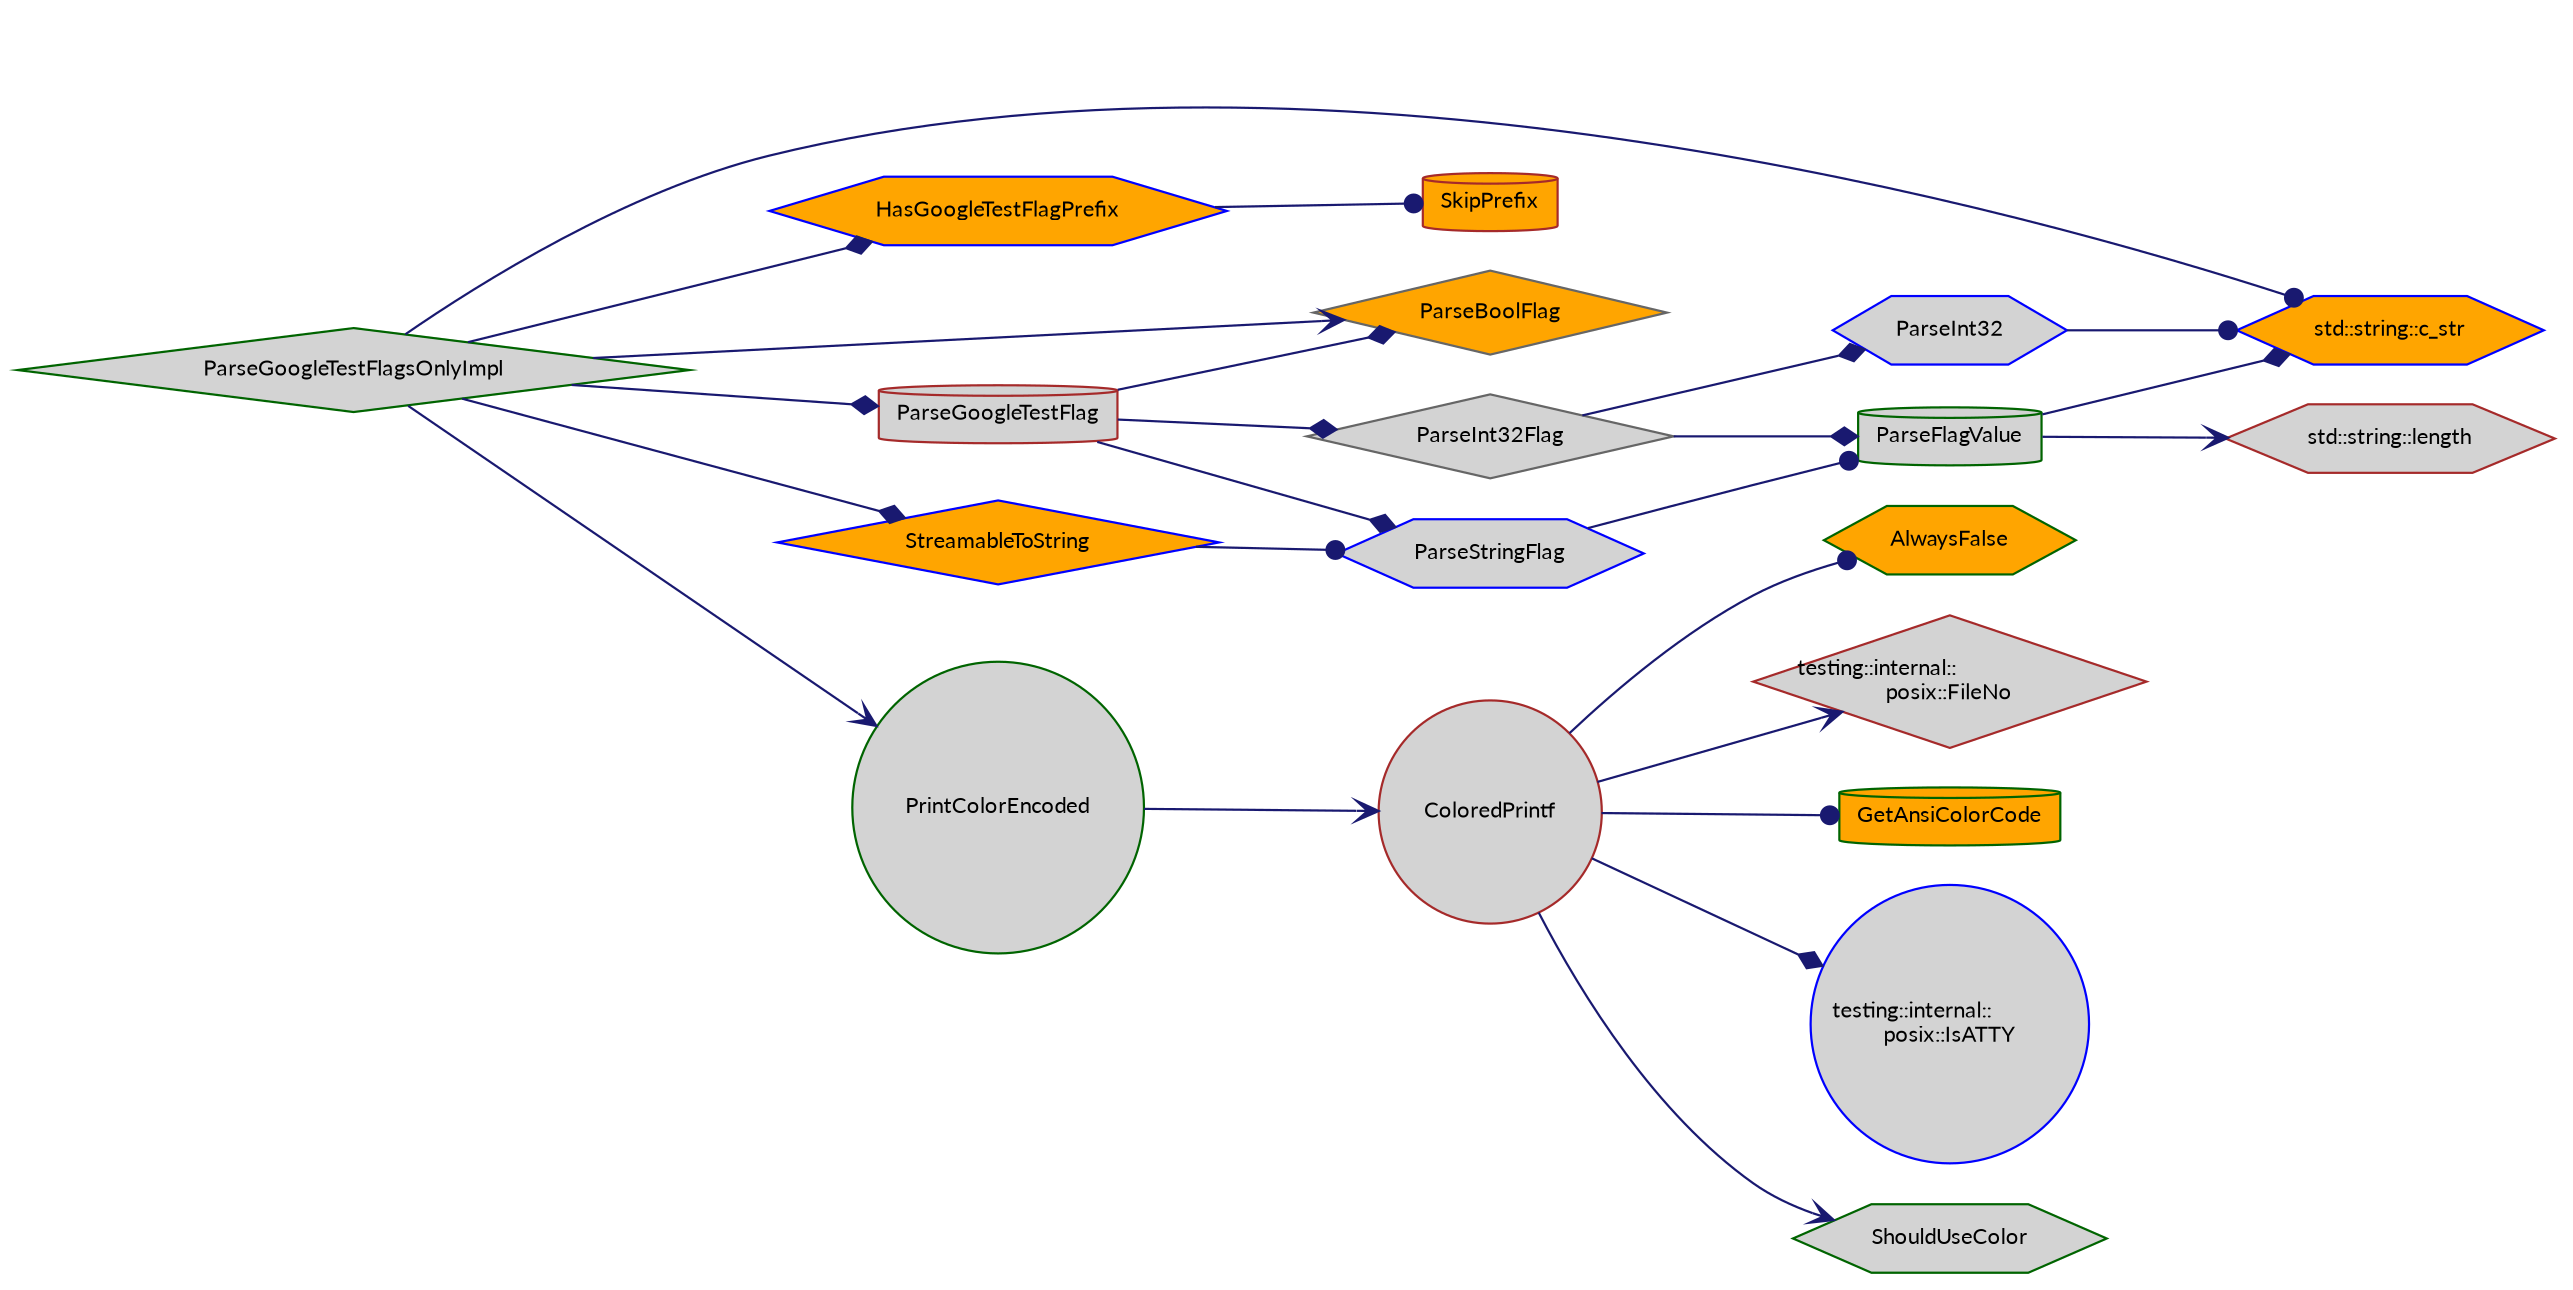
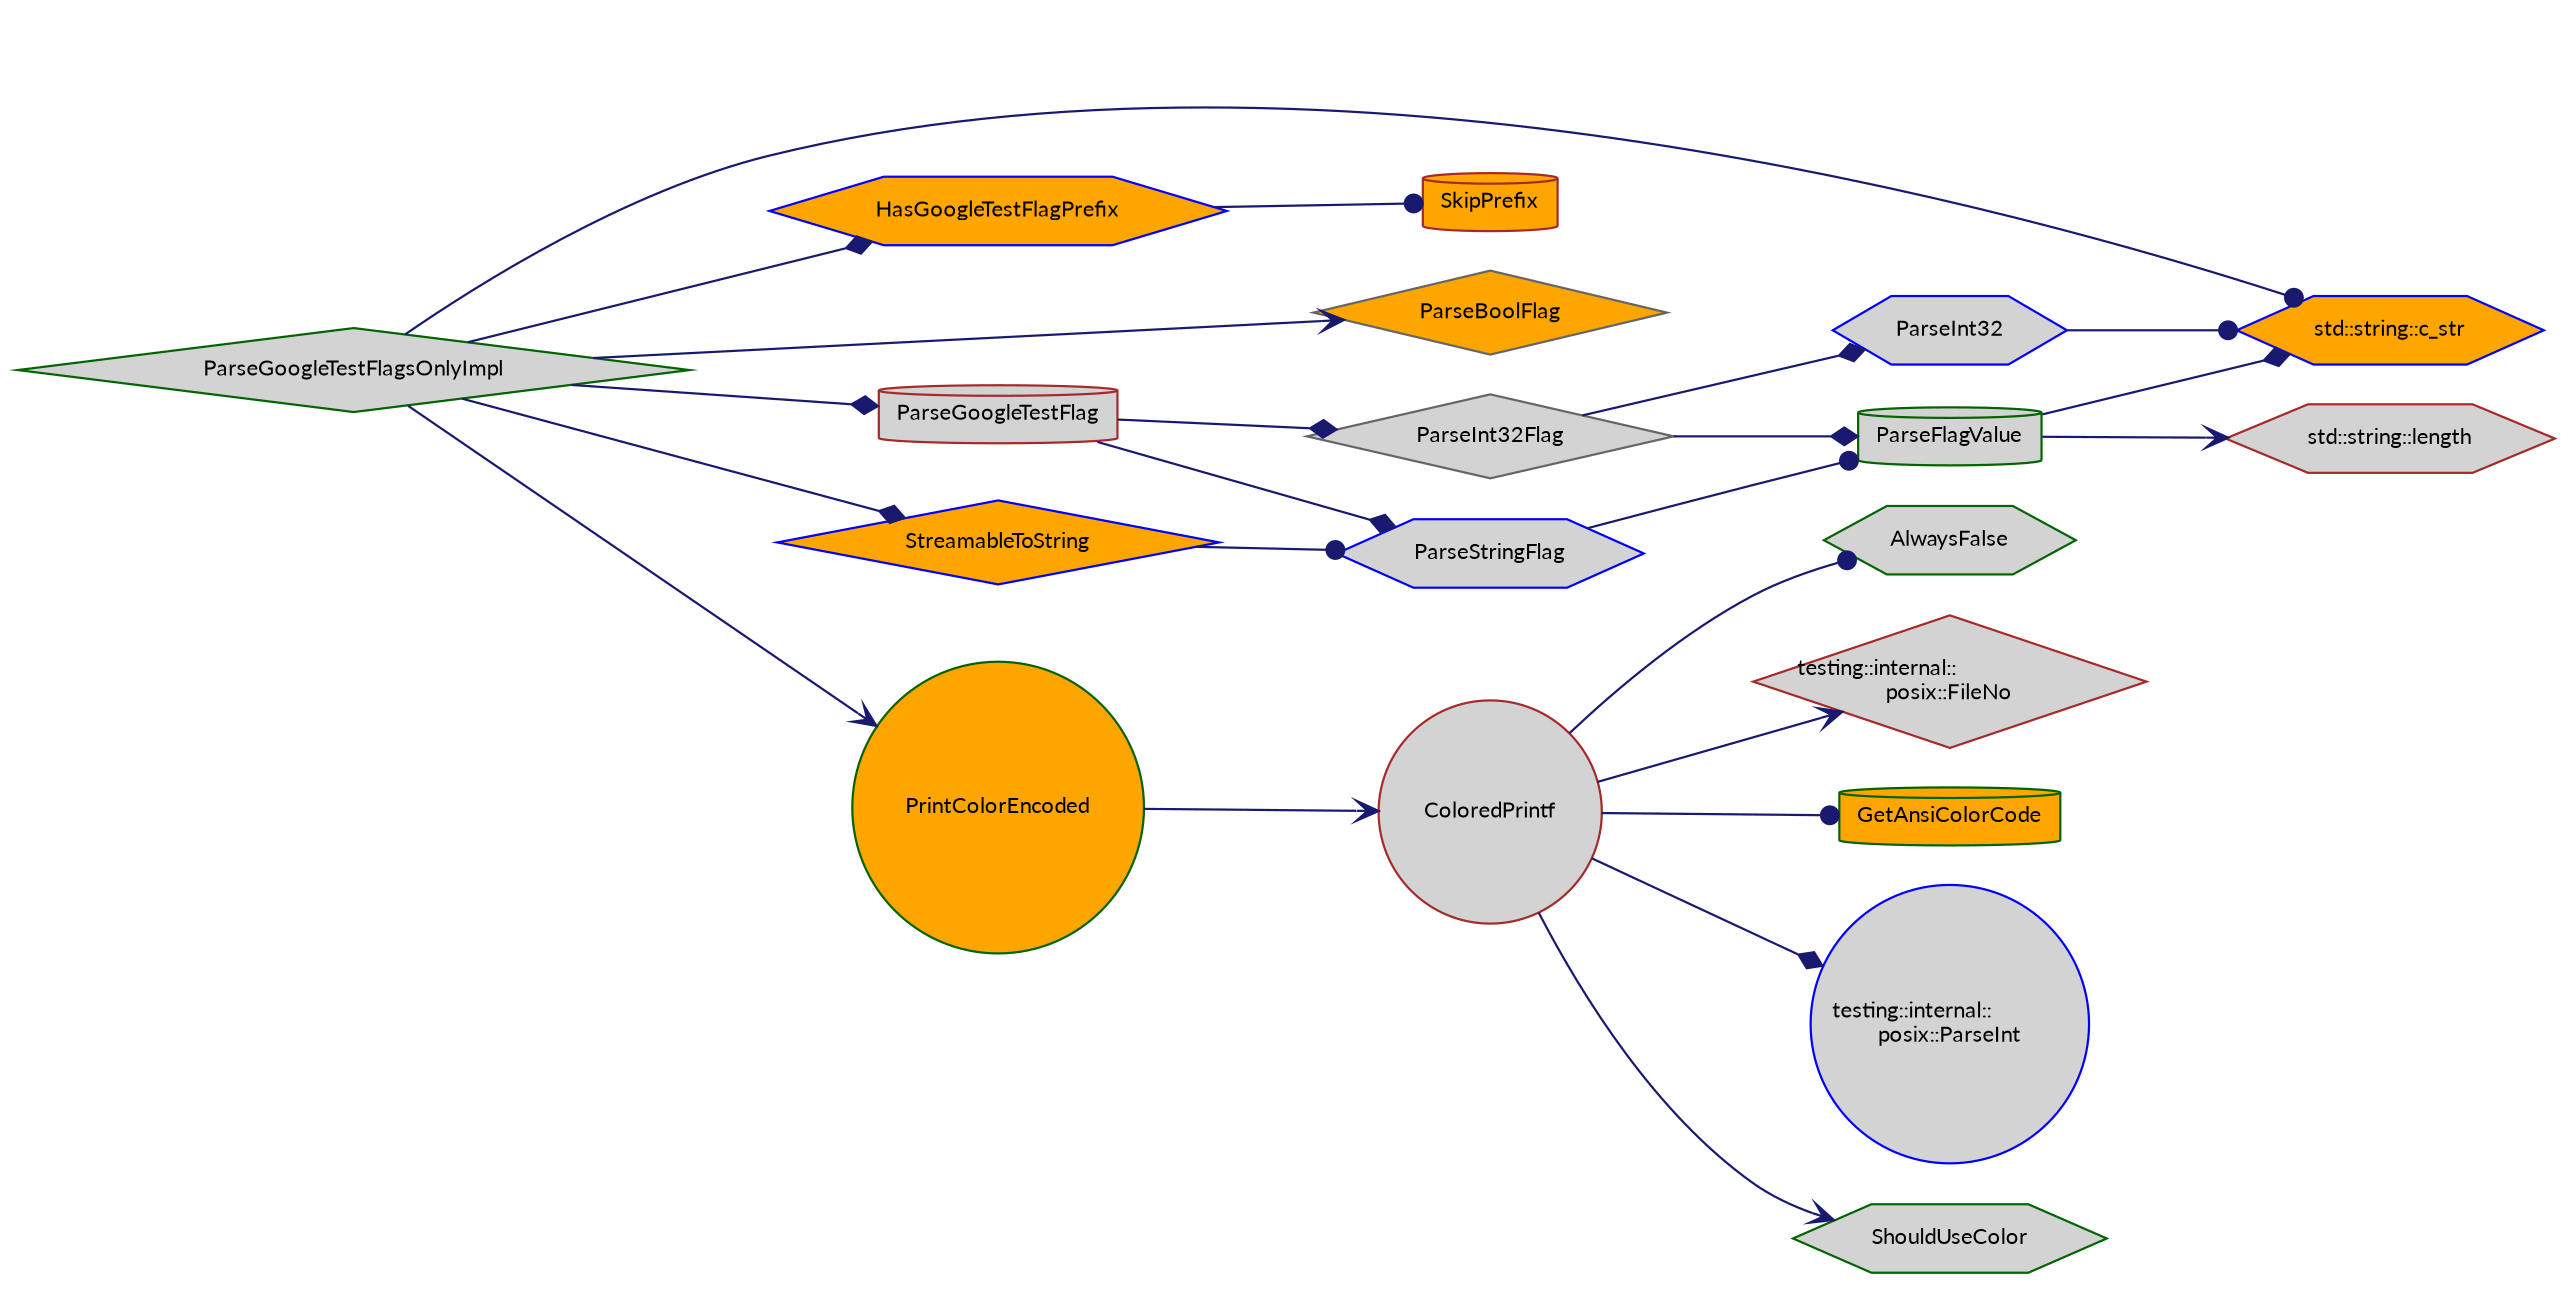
(1243, 364) -> none
(1950, 540) -> (1950, 540)
(998, 808) -> (998, 808)
(1950, 1024) -> (1950, 1024)
